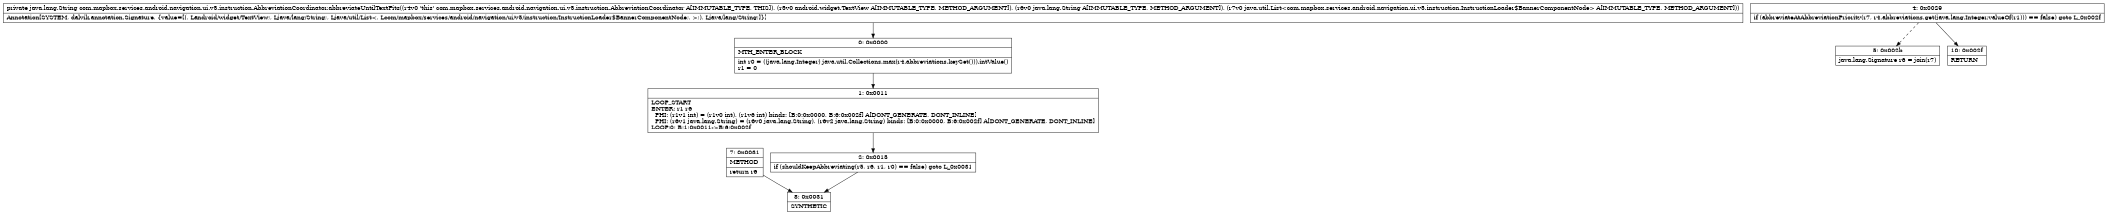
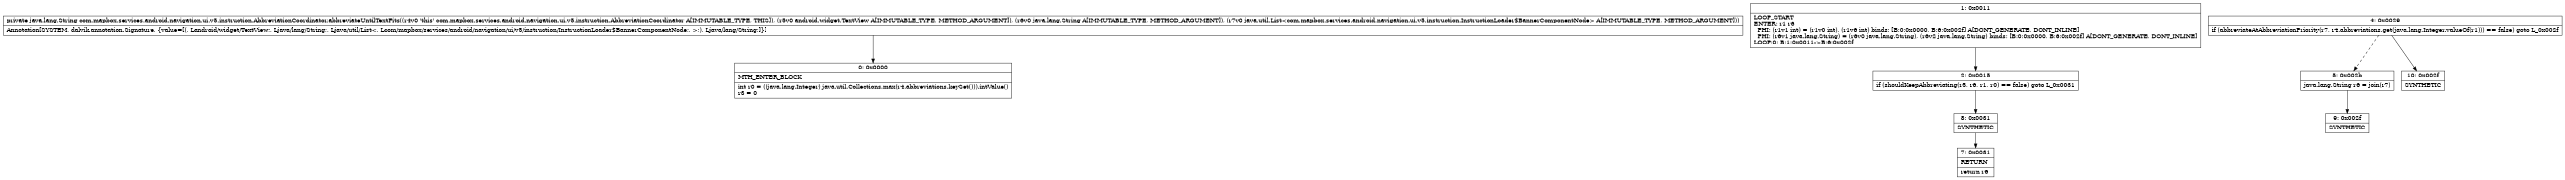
(1888, 60) -> (2347, 85)
(1964, 60) -> (2423, 85)
(748, 68) -> (748, 93)
(873, 79) -> none
none -> (2347, 123)
(744, 162) -> (1974, 162)
(776, 183) -> (1976, 138)
